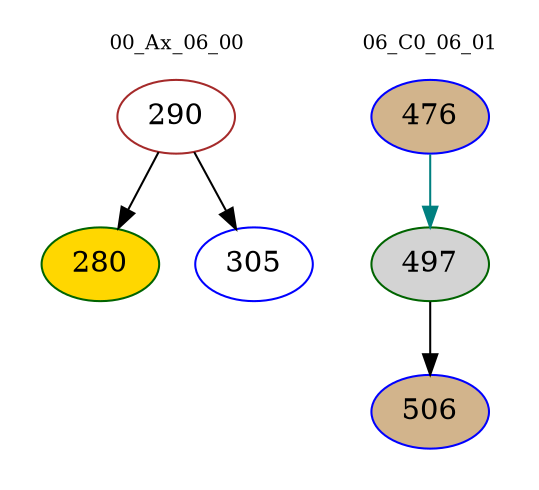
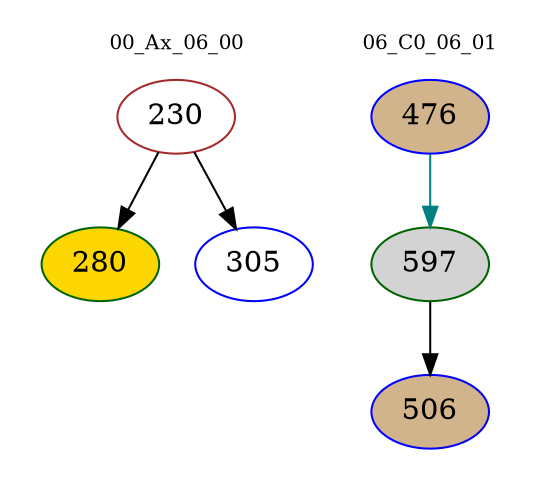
(176, 117) -> (176, 117)
(430, 264) -> (430, 264)
